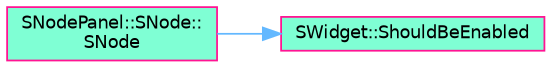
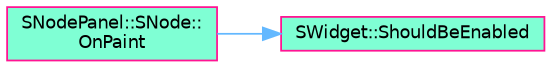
(112, 34) -> (112, 34)
